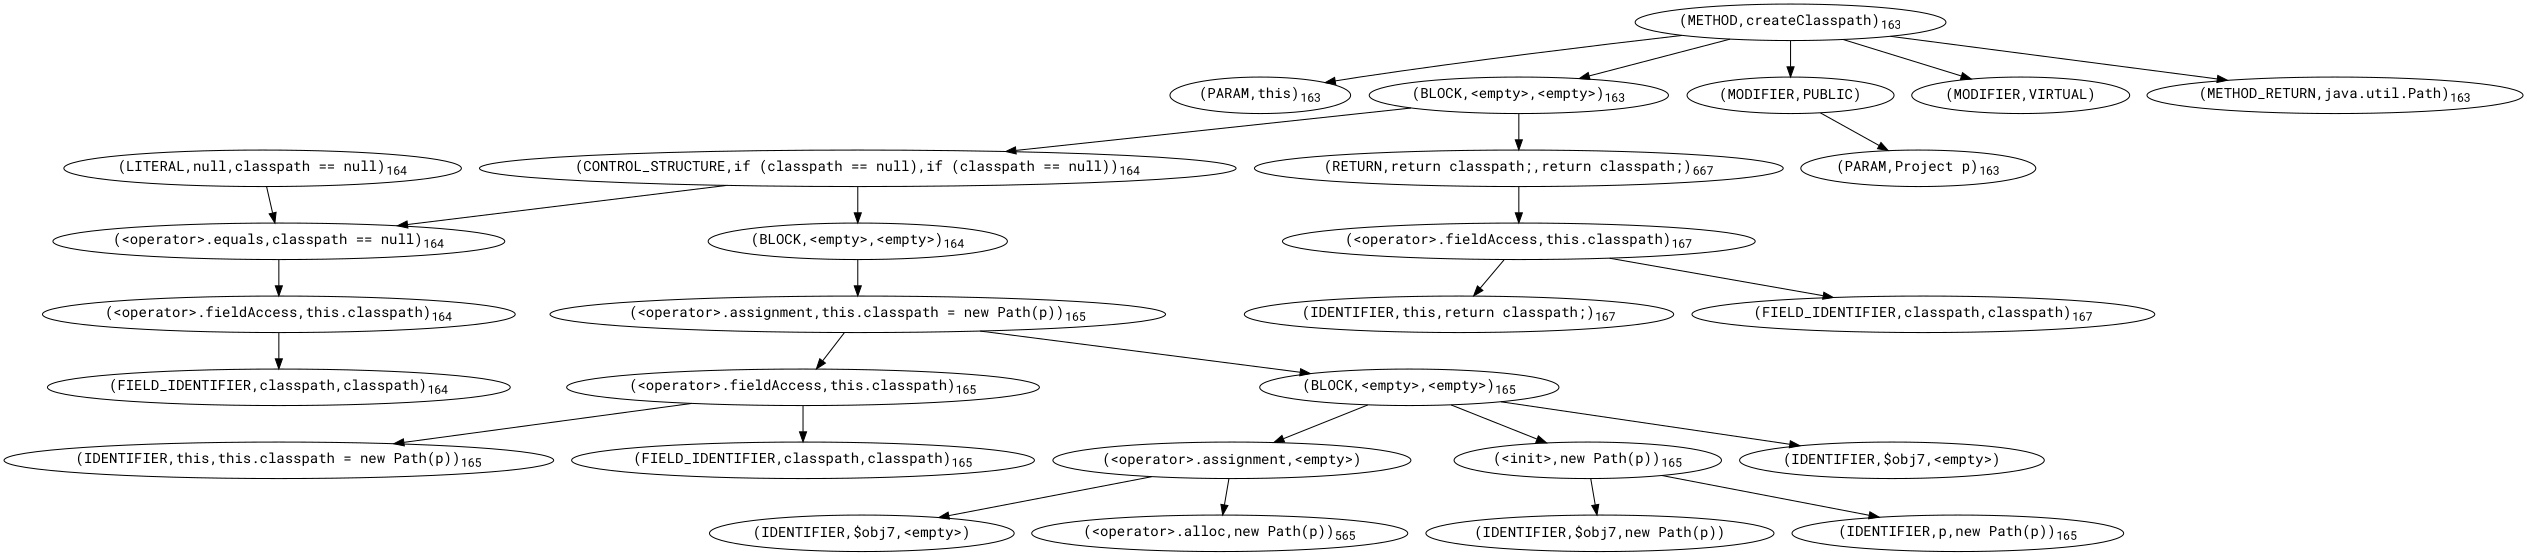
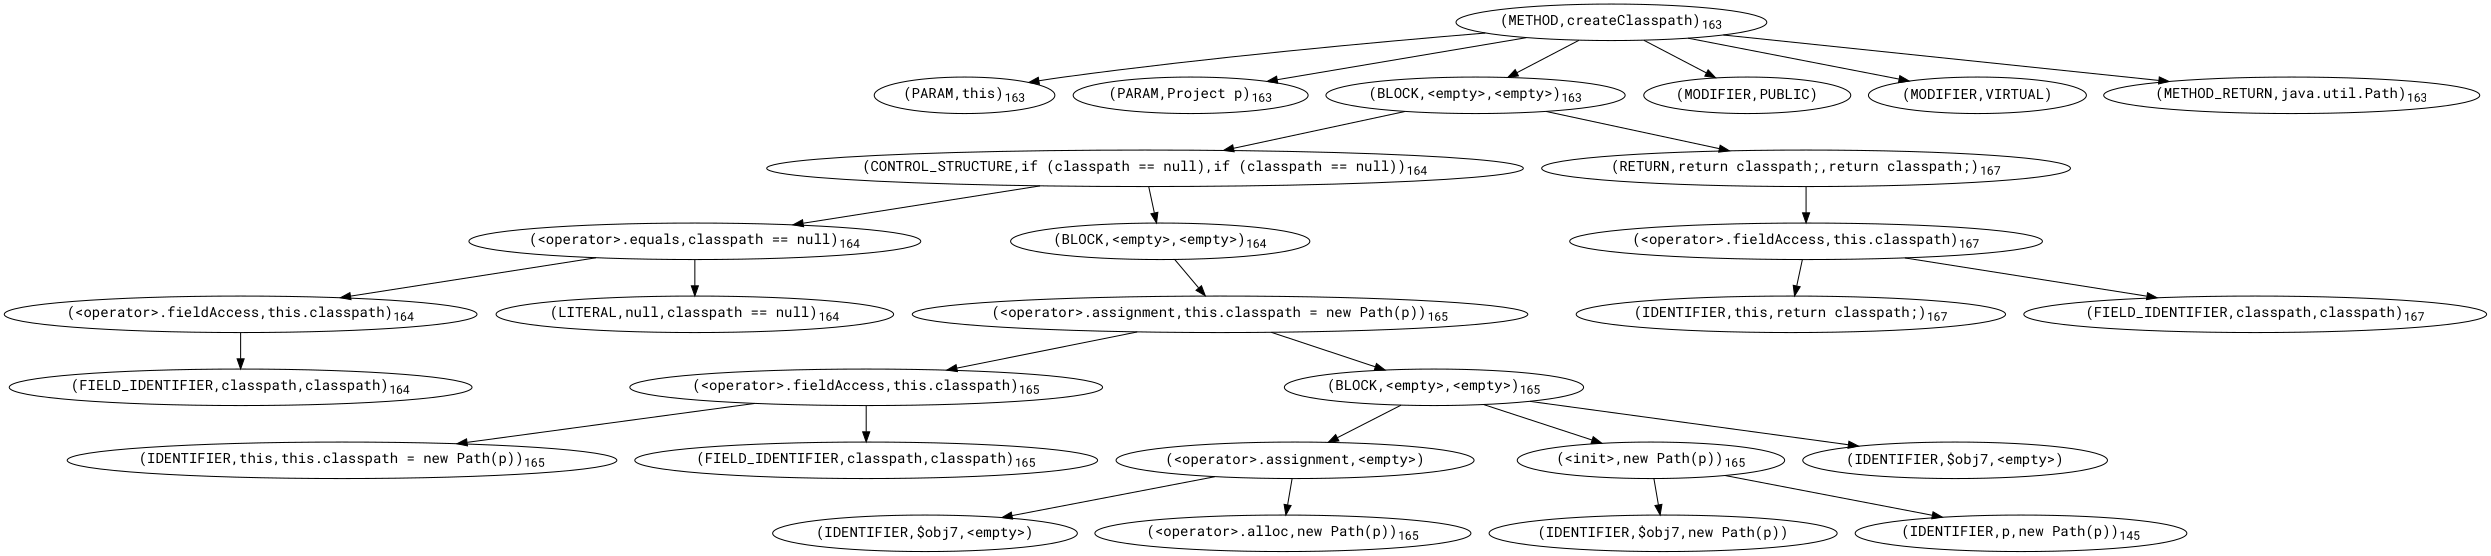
(1850, 129) -> (1402, 59)
(1703, 167) -> (1991, 167)
(270, 200) -> (695, 273)
(1345, 532) -> (1409, 532)
(2067, 532) -> (2130, 532)
